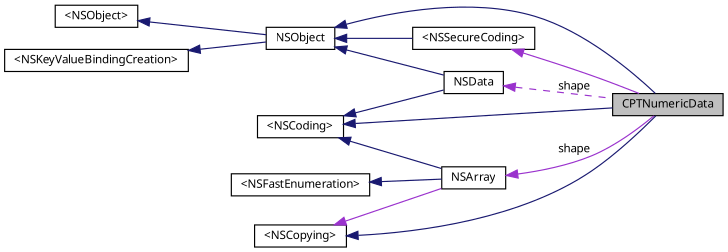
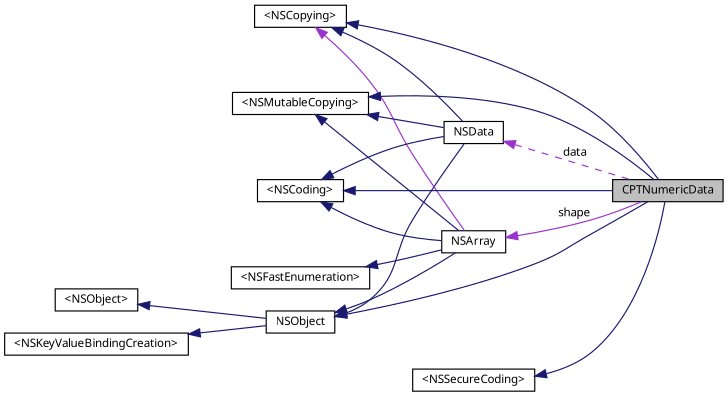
(380, 38) -> (402, 284)
none -> (408, 70)
(582, 72) -> (629, 306)
(574, 87) -> (574, 153)
none -> (301, 103)
